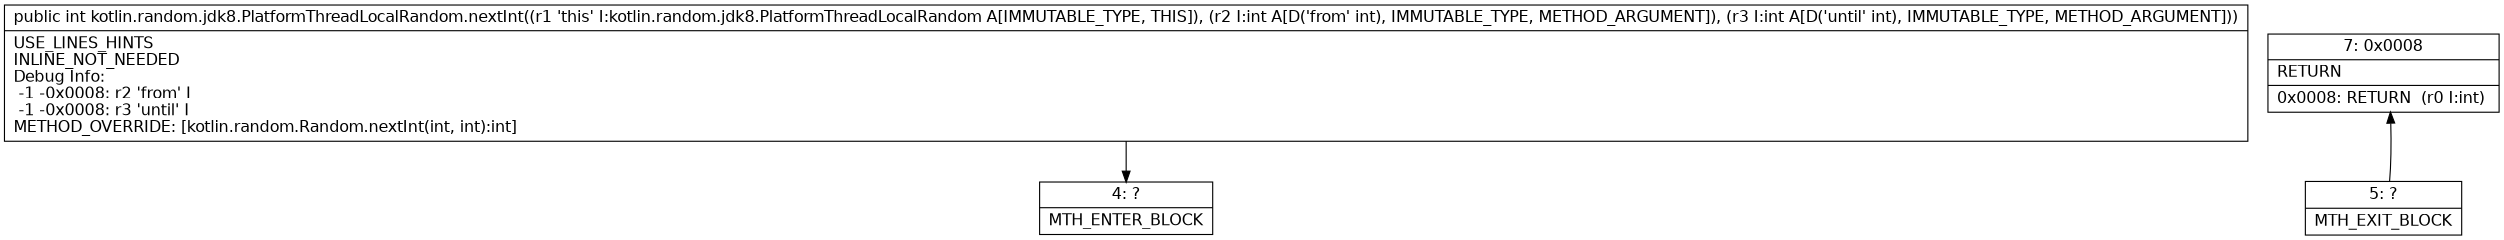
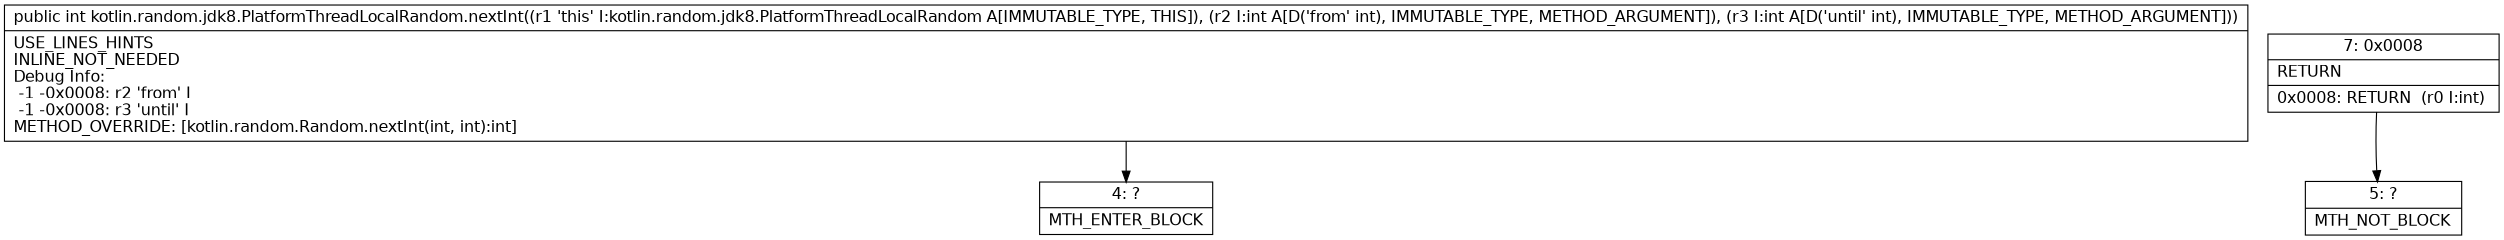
(2391, 153) -> (2376, 141)
(2384, 221) -> (2382, 221)
